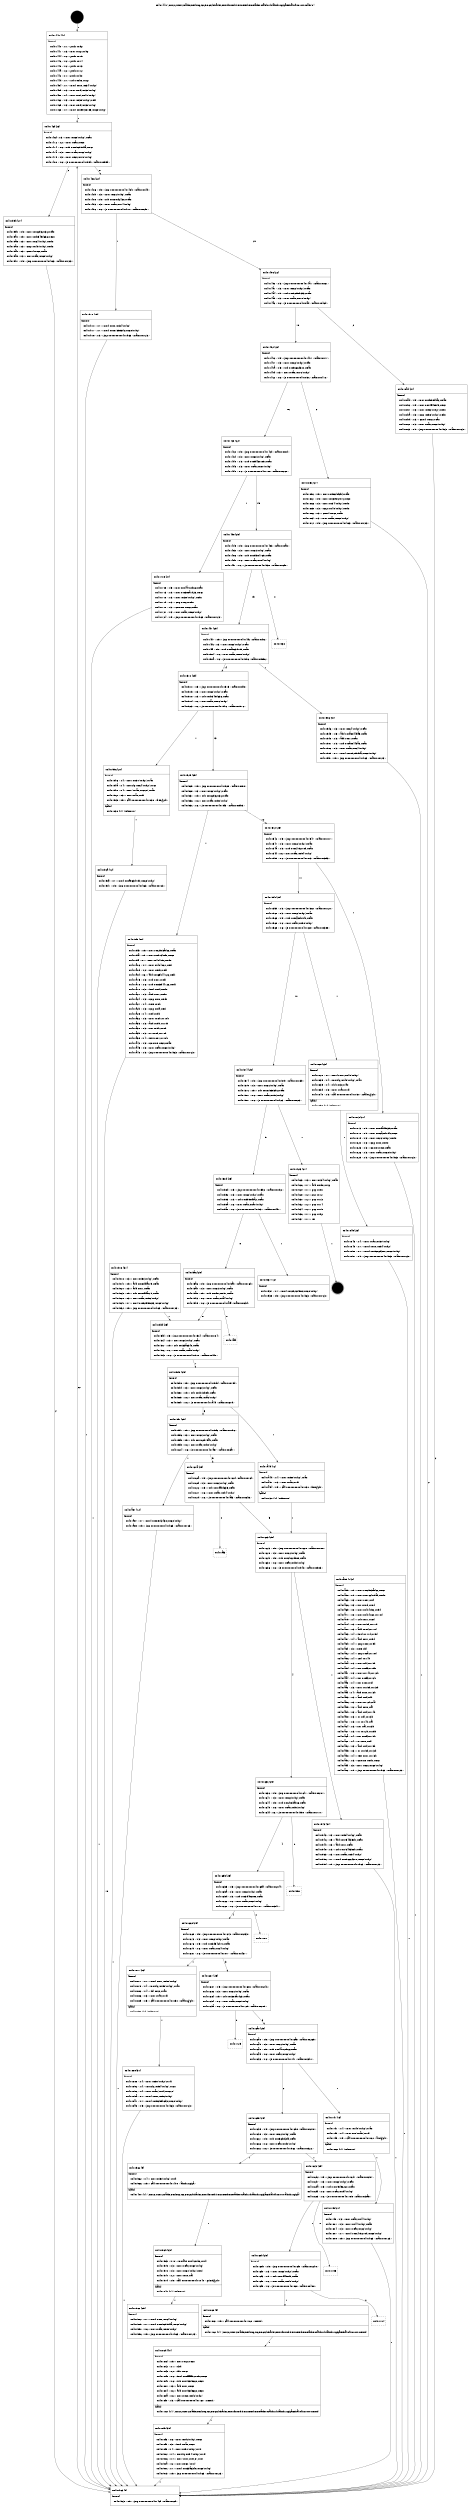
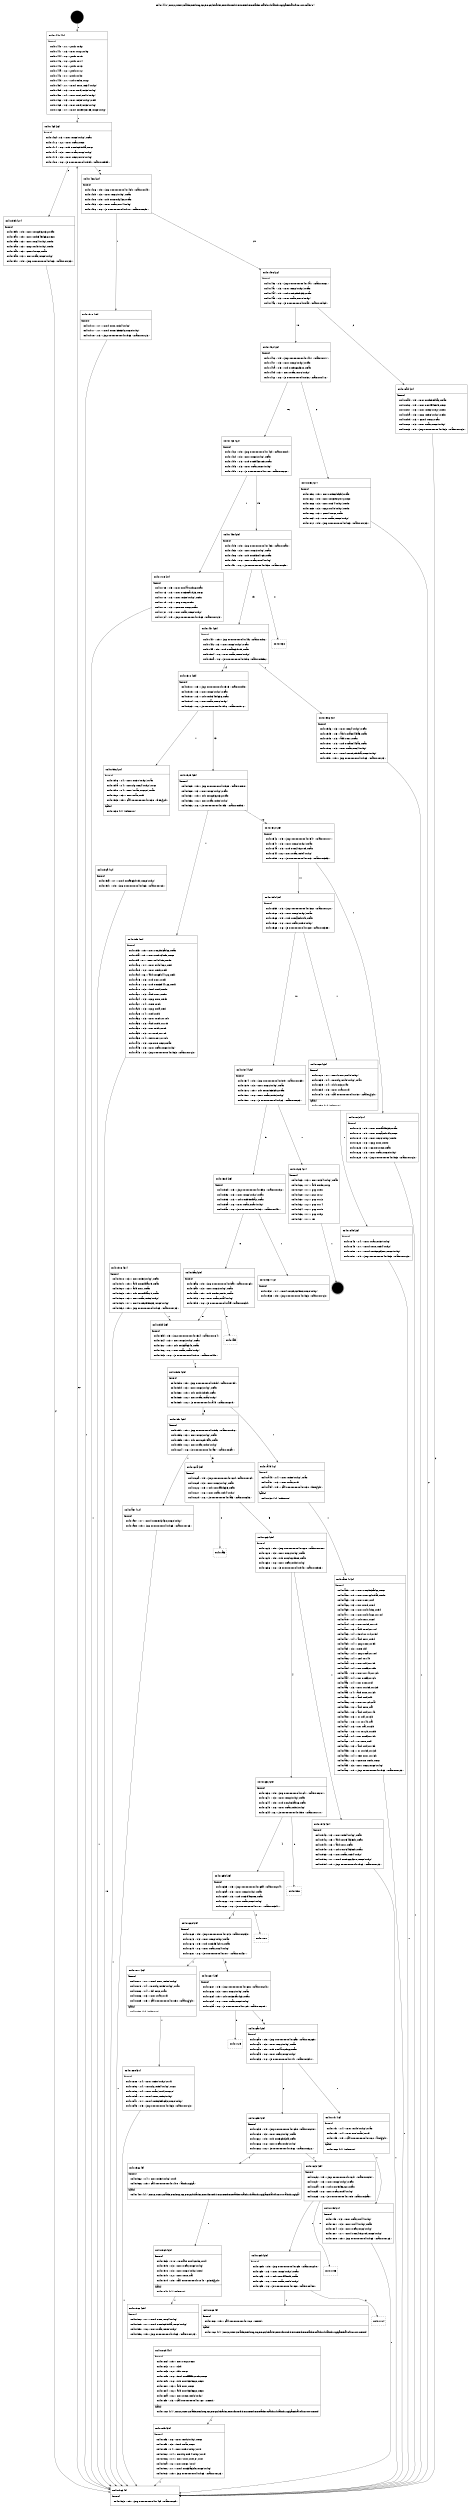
(134, 840) -> none
(291, 1517) -> (330, 1536)
(269, 2341) -> none
